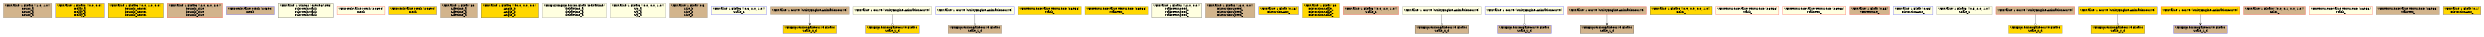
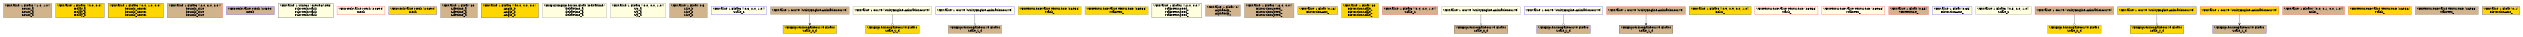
none -> (1223, 11)
(2341, 11) -> (2380, 11)
